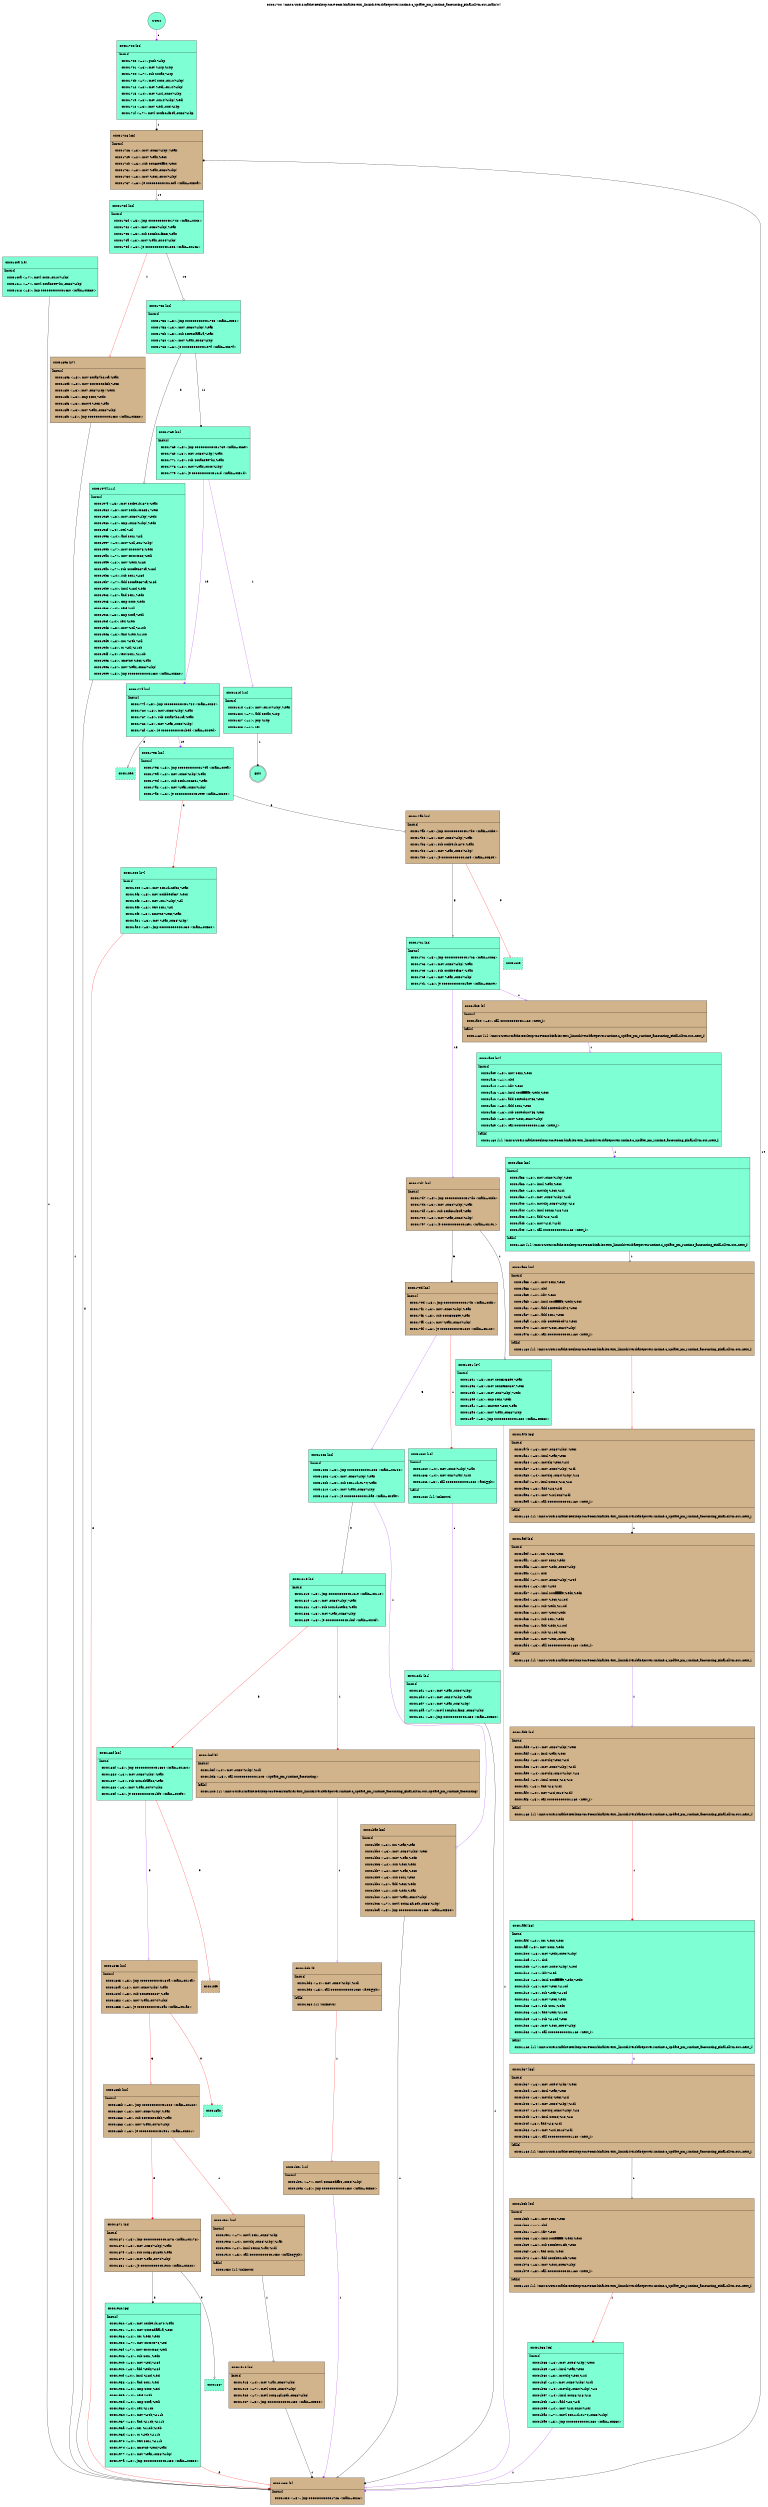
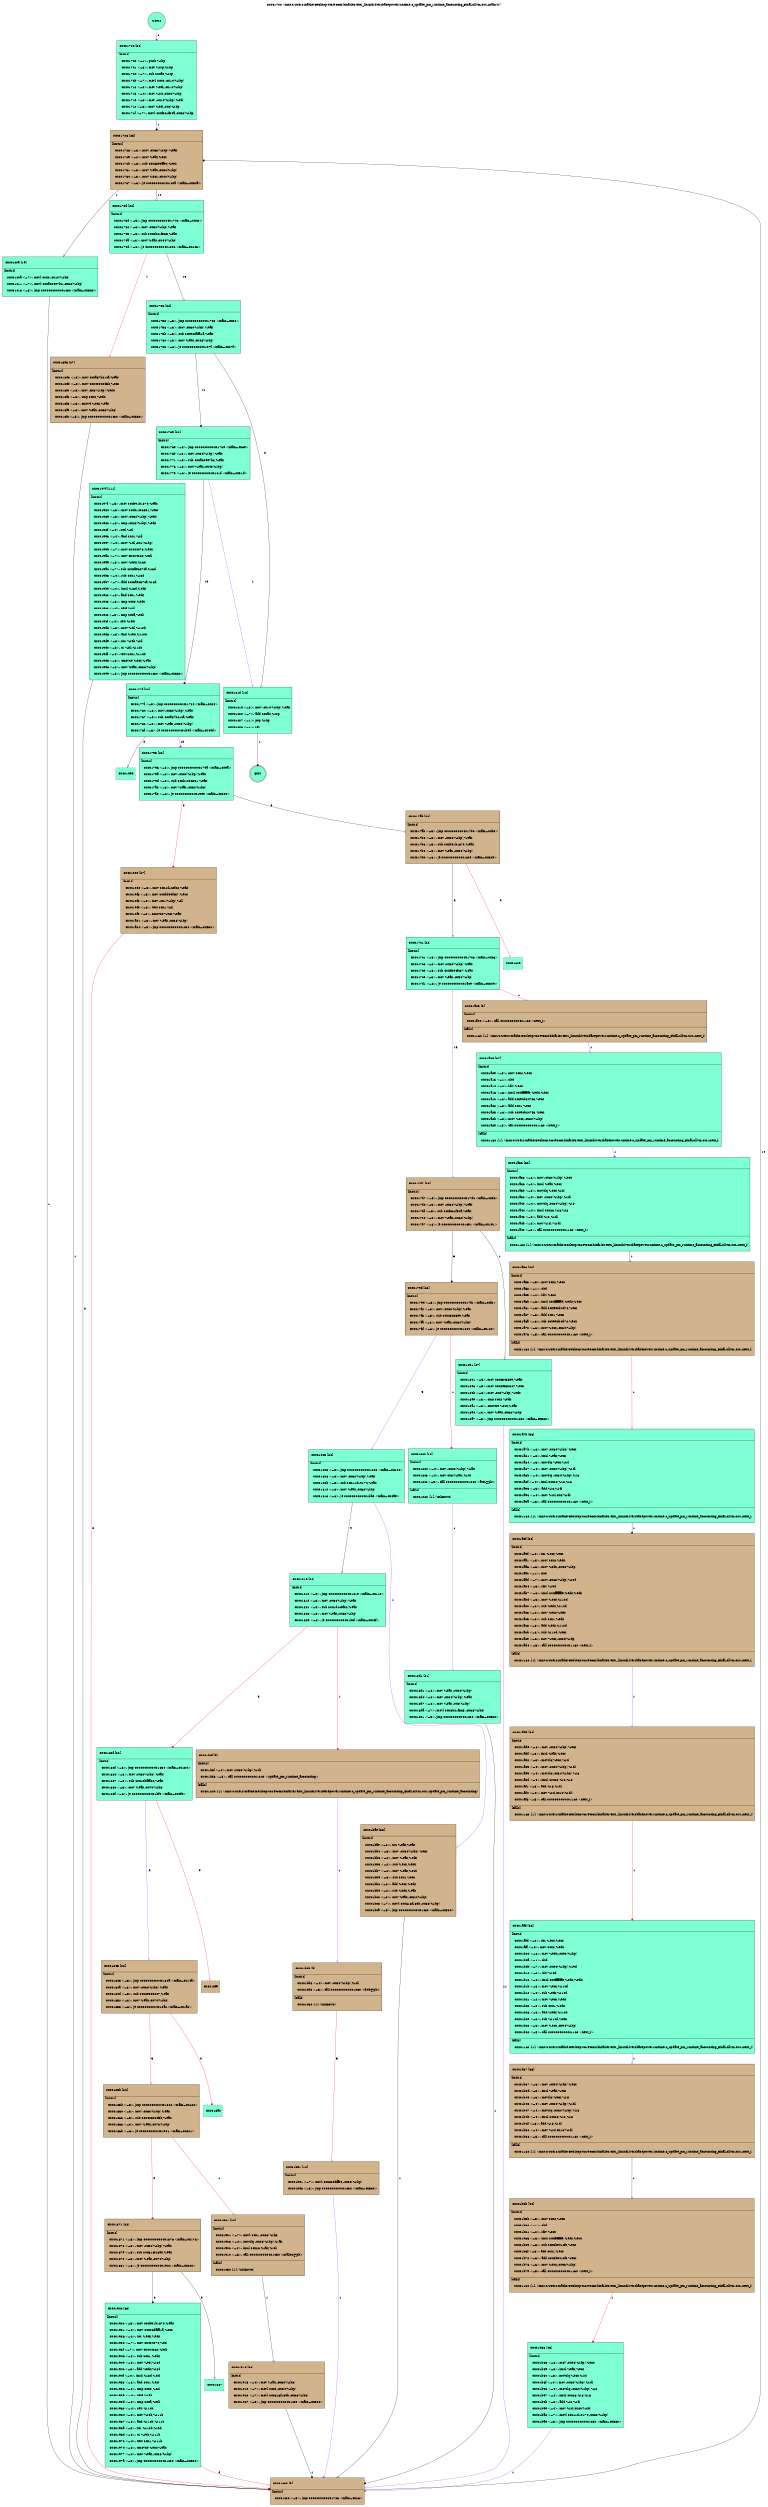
none -> (90, 221)
(157, 416) -> (267, 514)
(200, 581) -> (200, 581)
(169, 900) -> (169, 900)
(632, 1476) -> (632, 1476)
(505, 1987) -> (505, 1987)
(337, 2059) -> (337, 2059)
